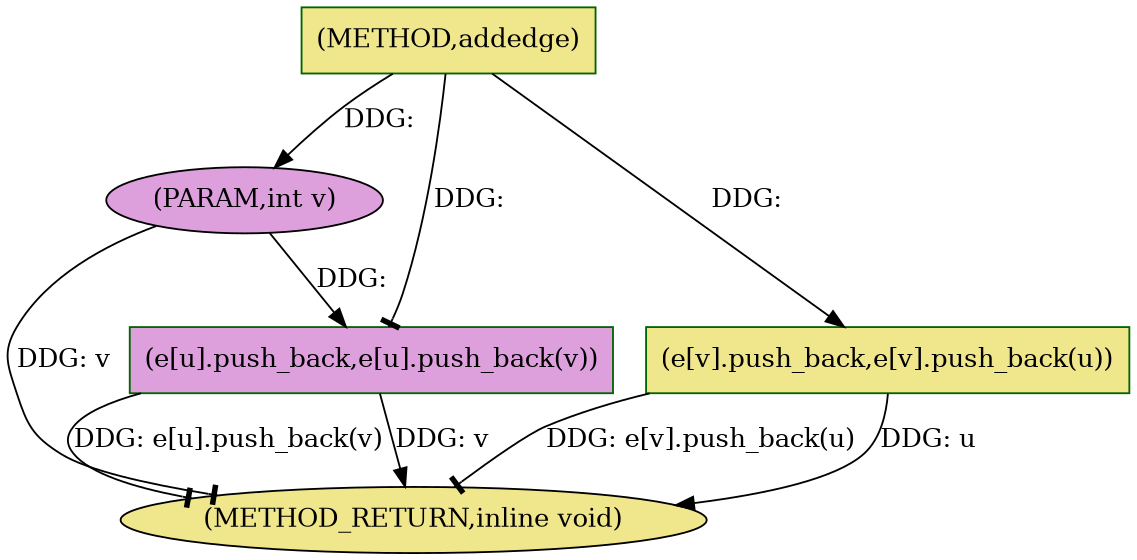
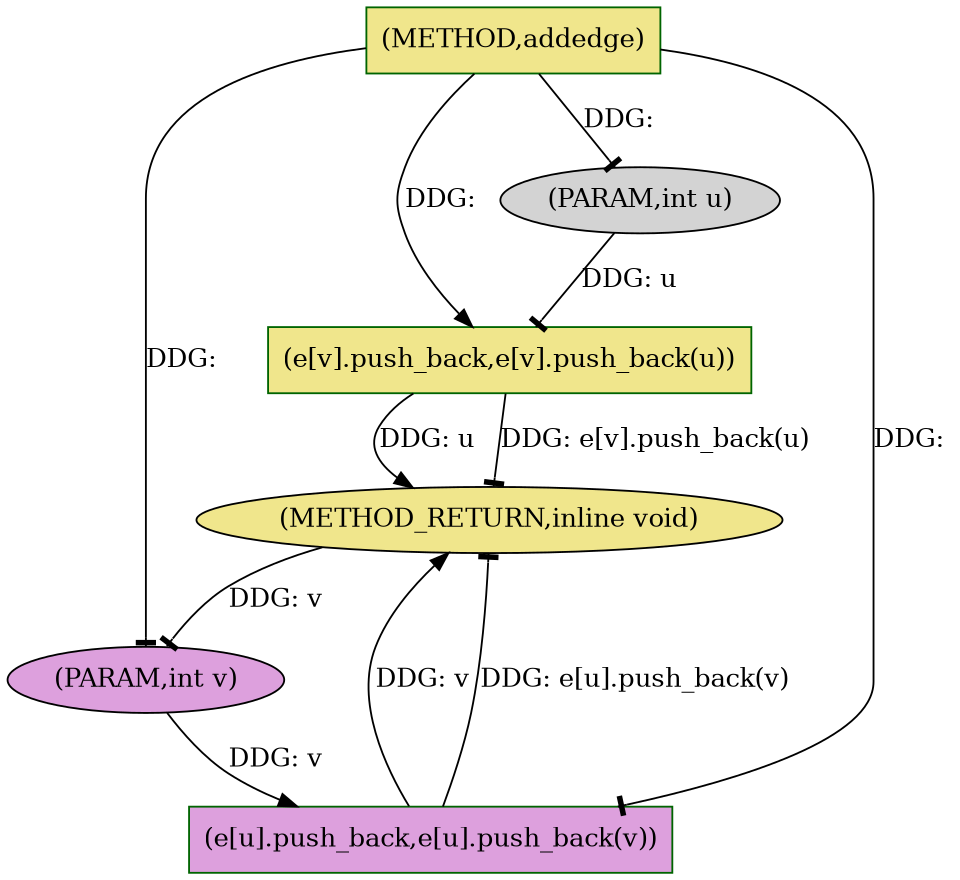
(338, 111) -> (146, 272)
none -> (640, 200)
(356, 280) -> (276, 760)
(15, 387) -> (239, 580)
